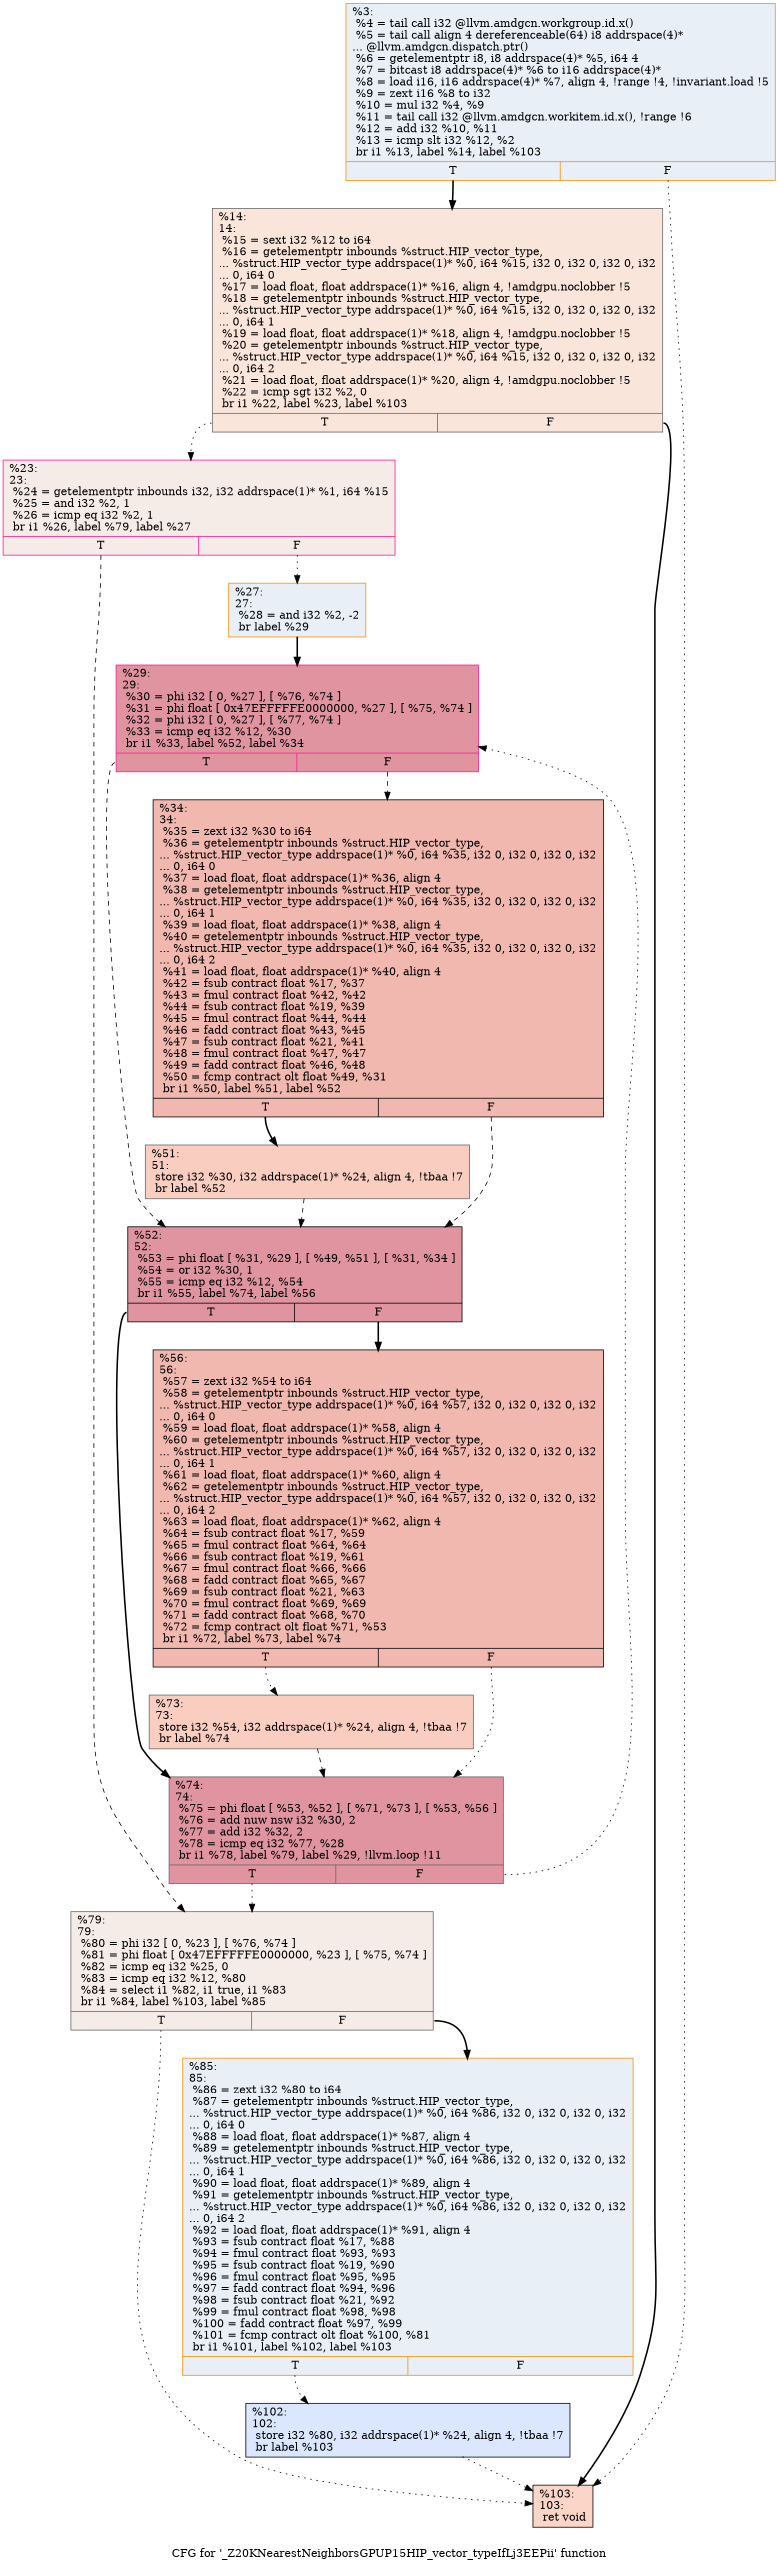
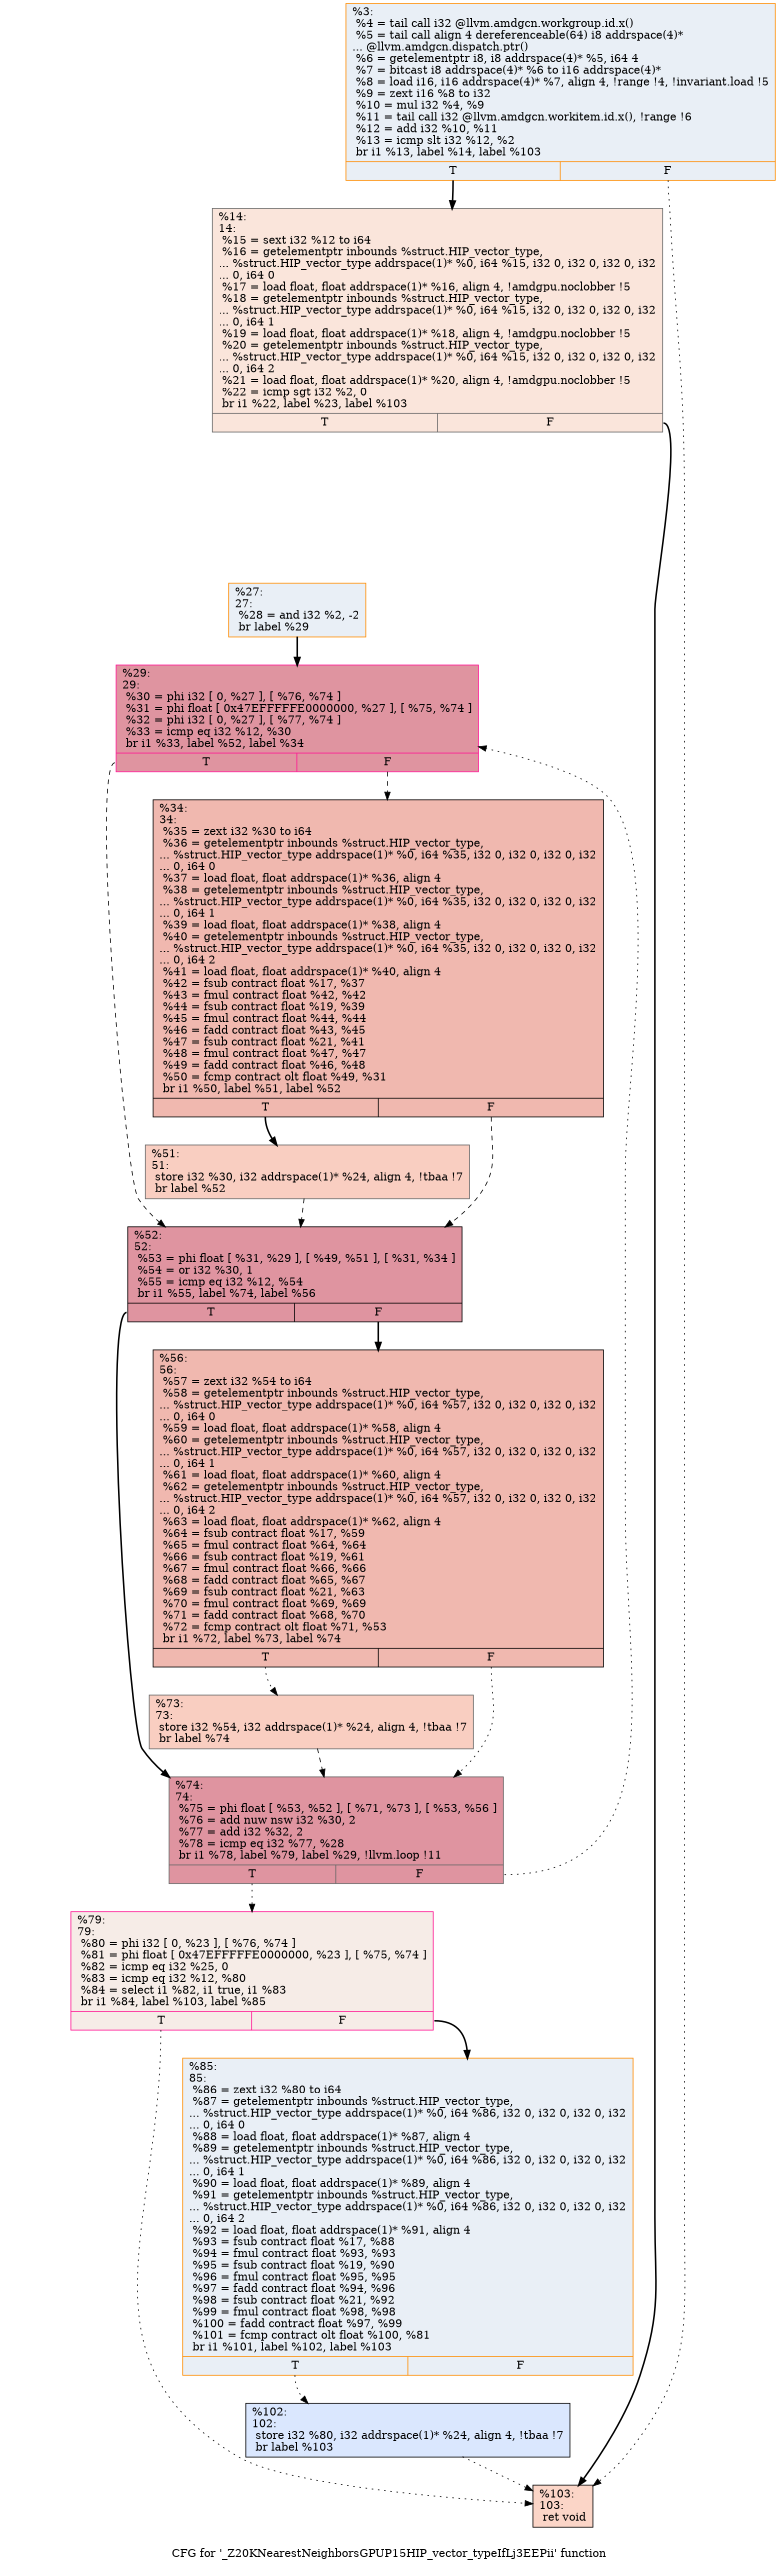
(199, 508) -> none
(252, 1971) -> (252, 1971)
